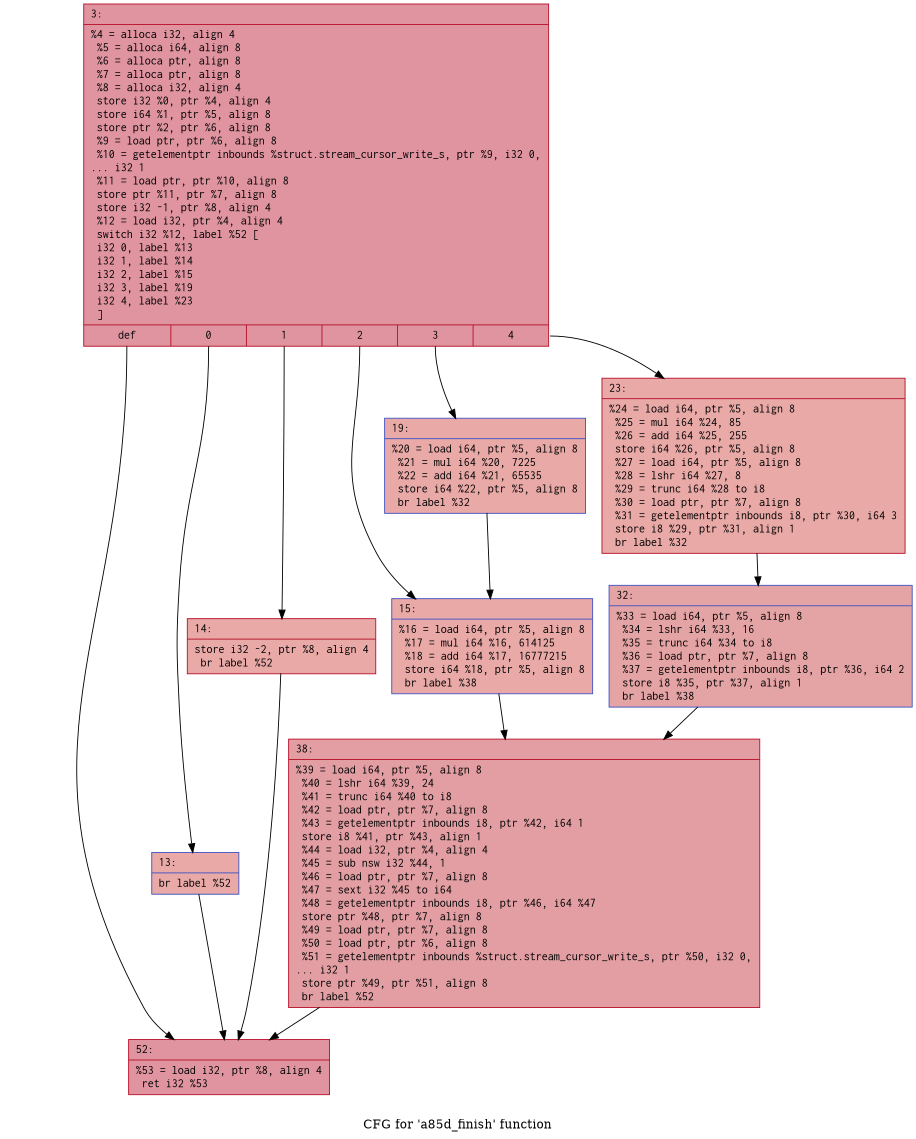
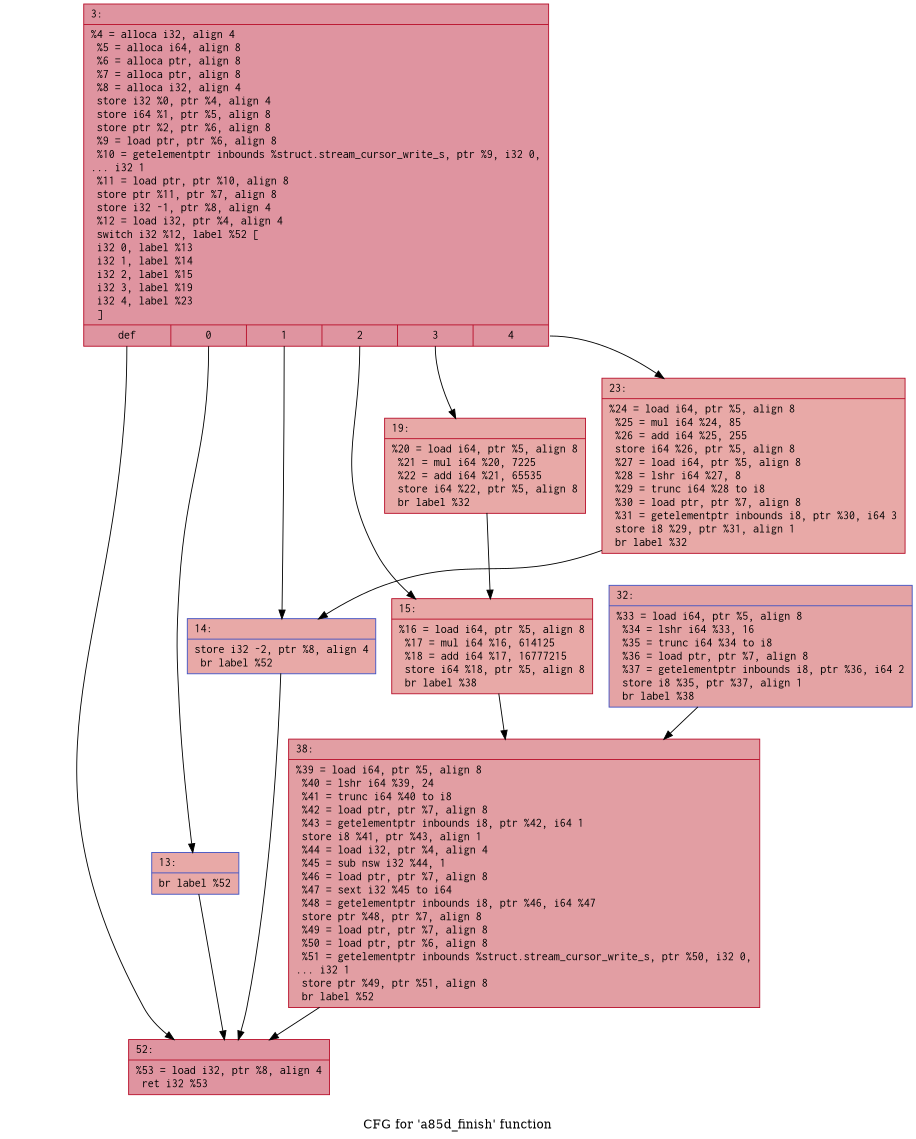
(485, 466) -> (485, 466)
(757, 565) -> (461, 570)
(282, 646) -> (282, 646)
(492, 646) -> (492, 646)
